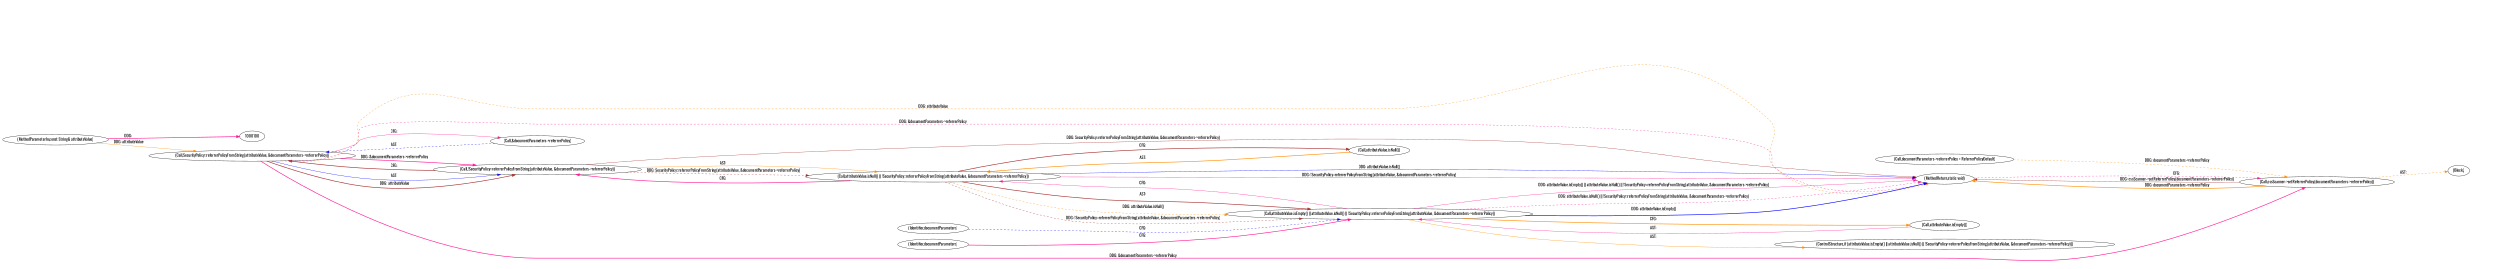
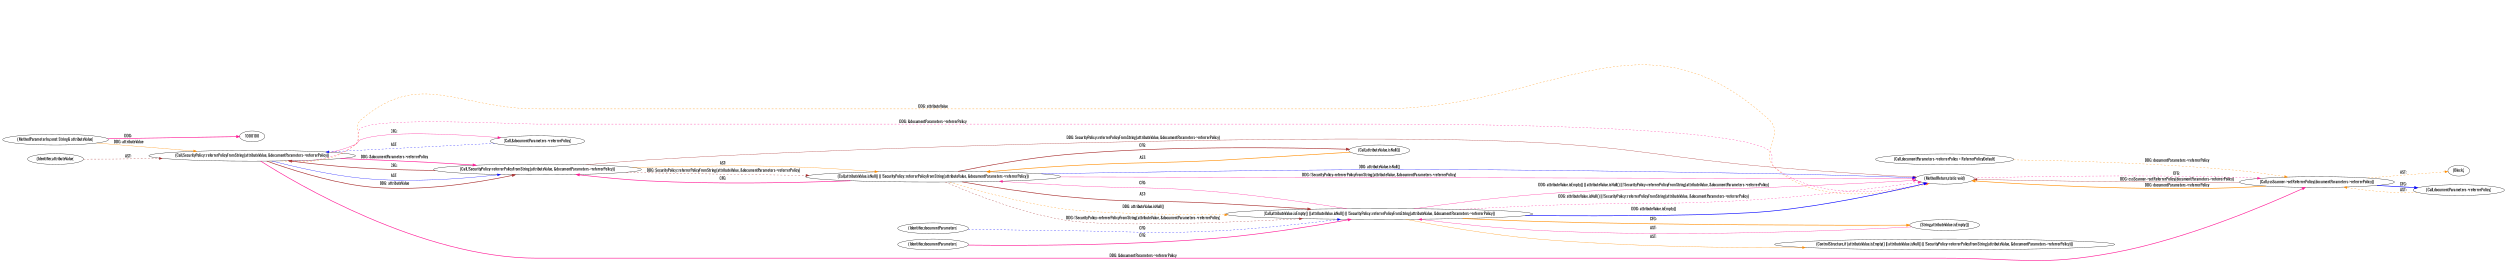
none -> (56, 159)
none -> (2459, 190)
(1945, 225) -> (1945, 225)
